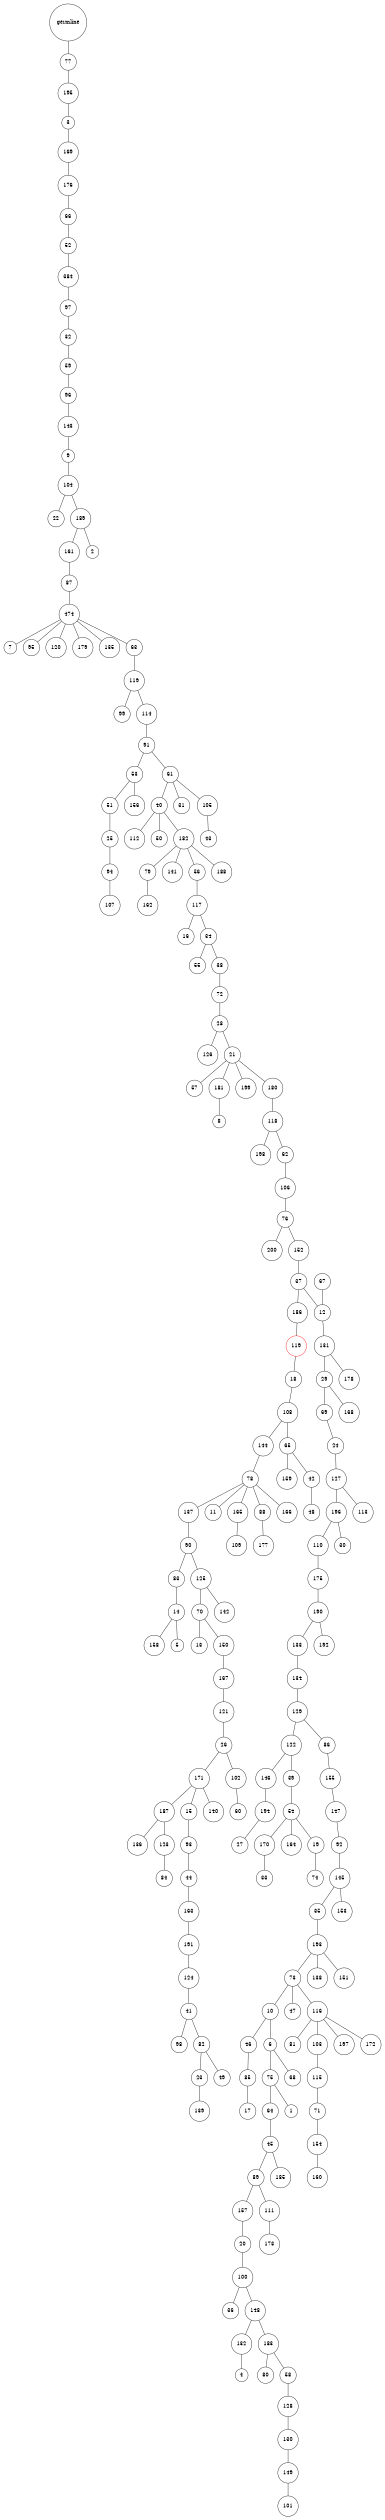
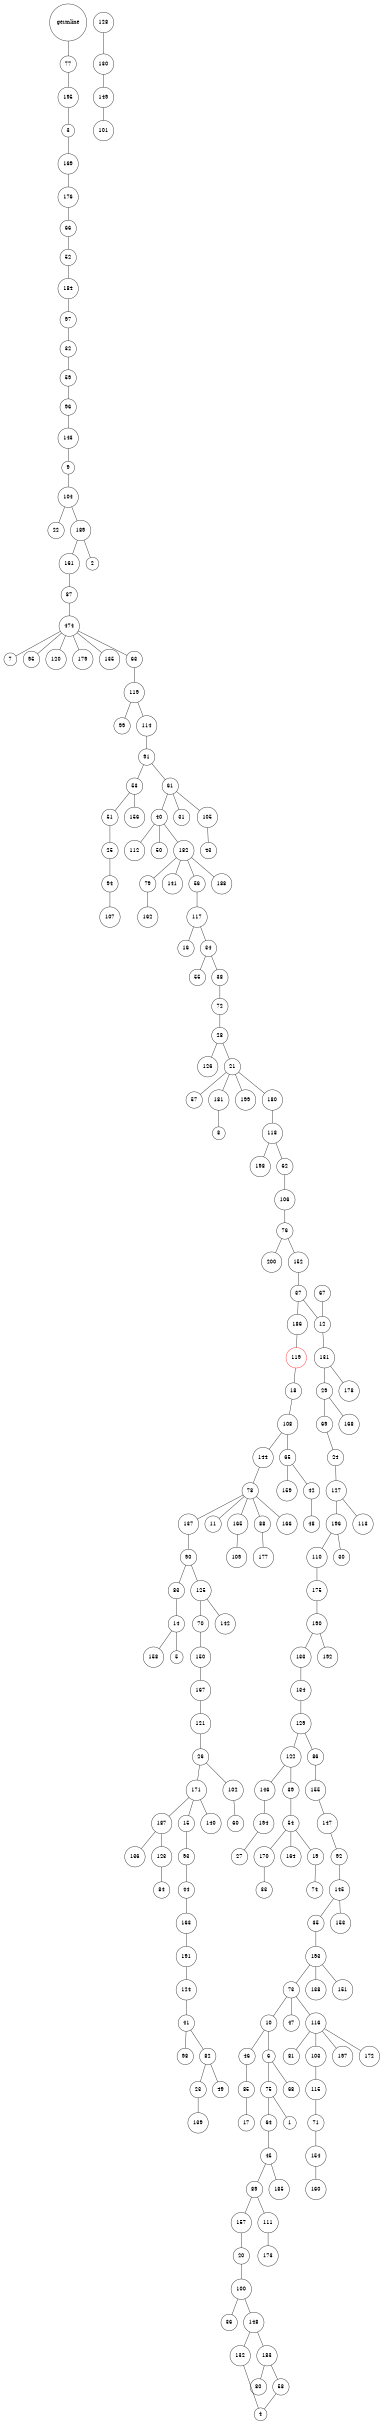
(68, 277) -> (68, 289)
(199, 1645) -> none
(288, 2390) -> (270, 2401)
